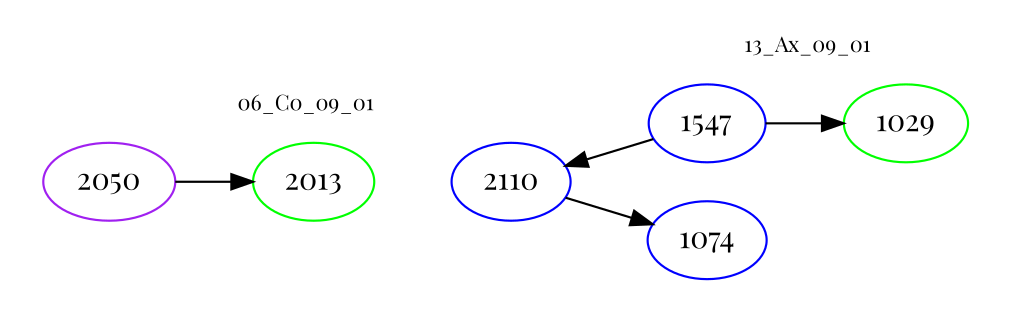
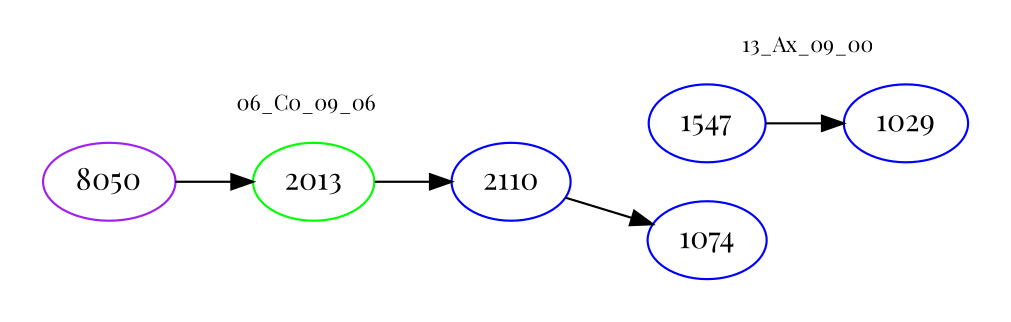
(808, 47) -> (808, 47)
(307, 105) -> (307, 105)
(906, 123) -> (906, 123)
(617, 150) -> (402, 182)
(109, 182) -> (109, 182)
